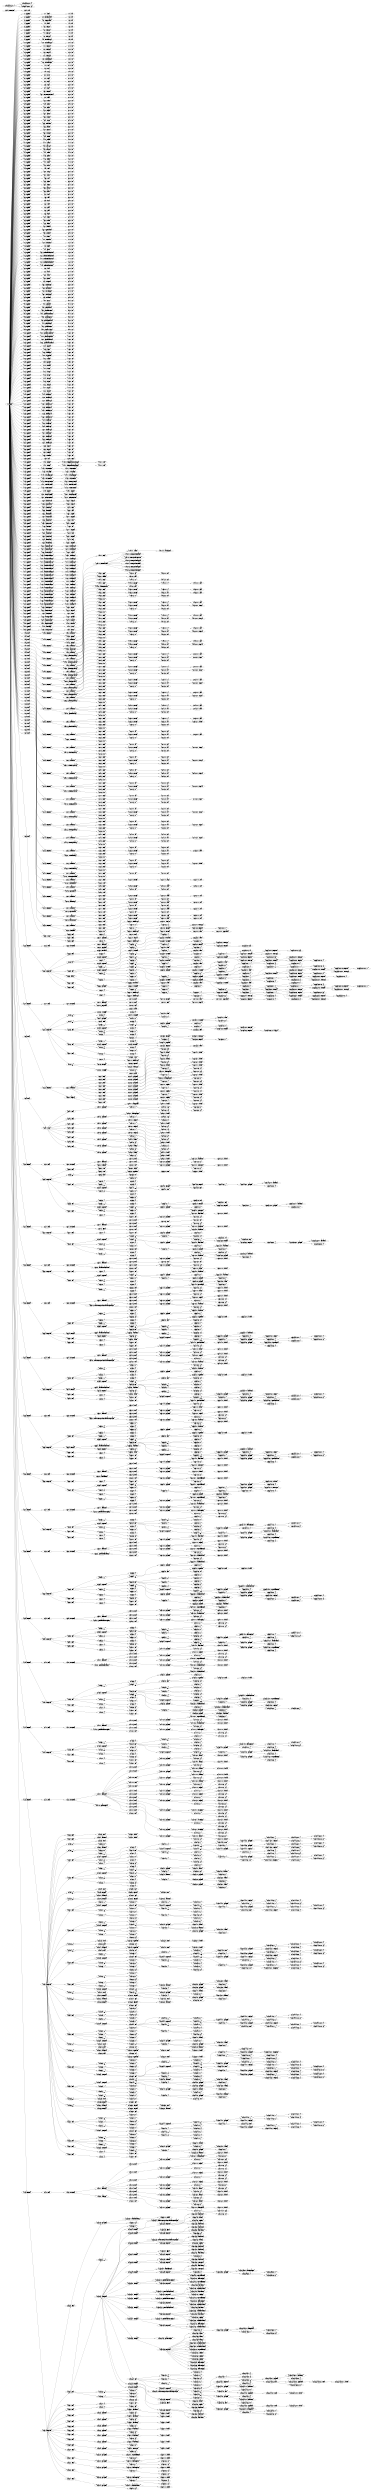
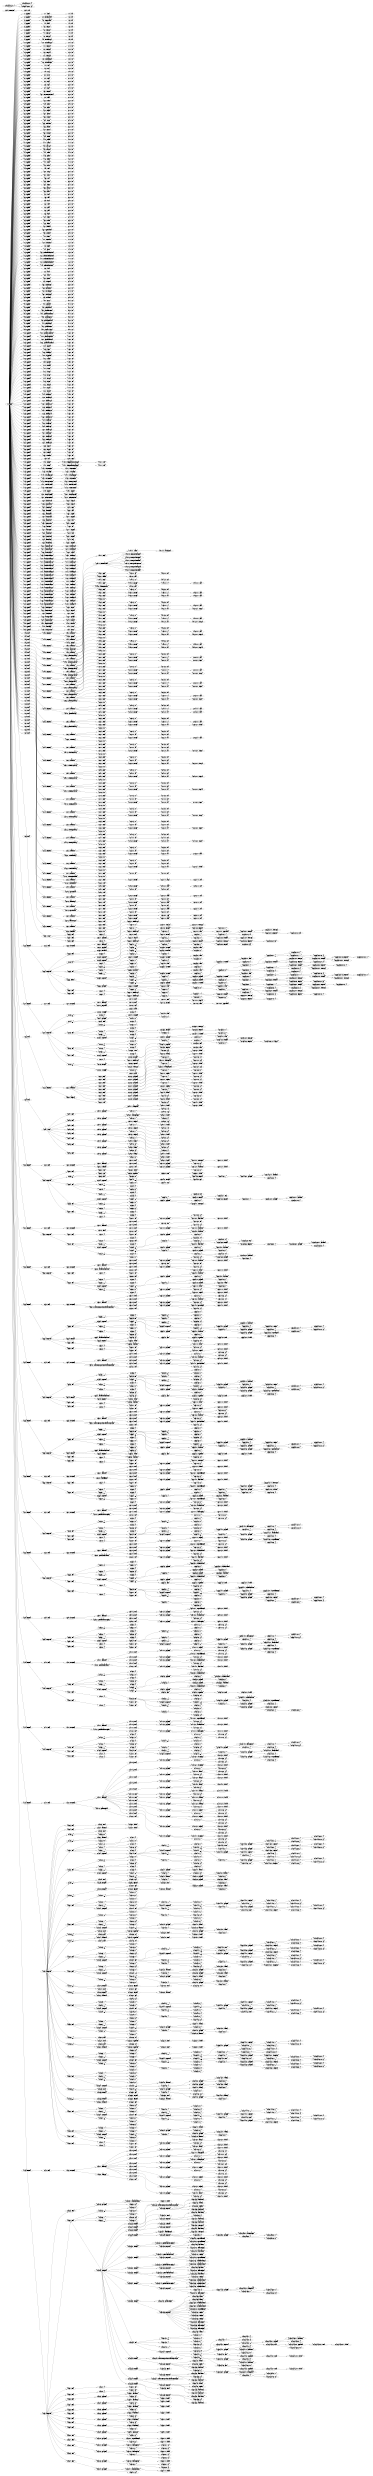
(222, 969) -> none
none -> (133, 1541)
(102, 1896) -> none
